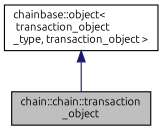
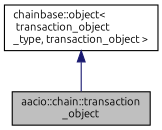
(81, 108) -> (81, 108)
